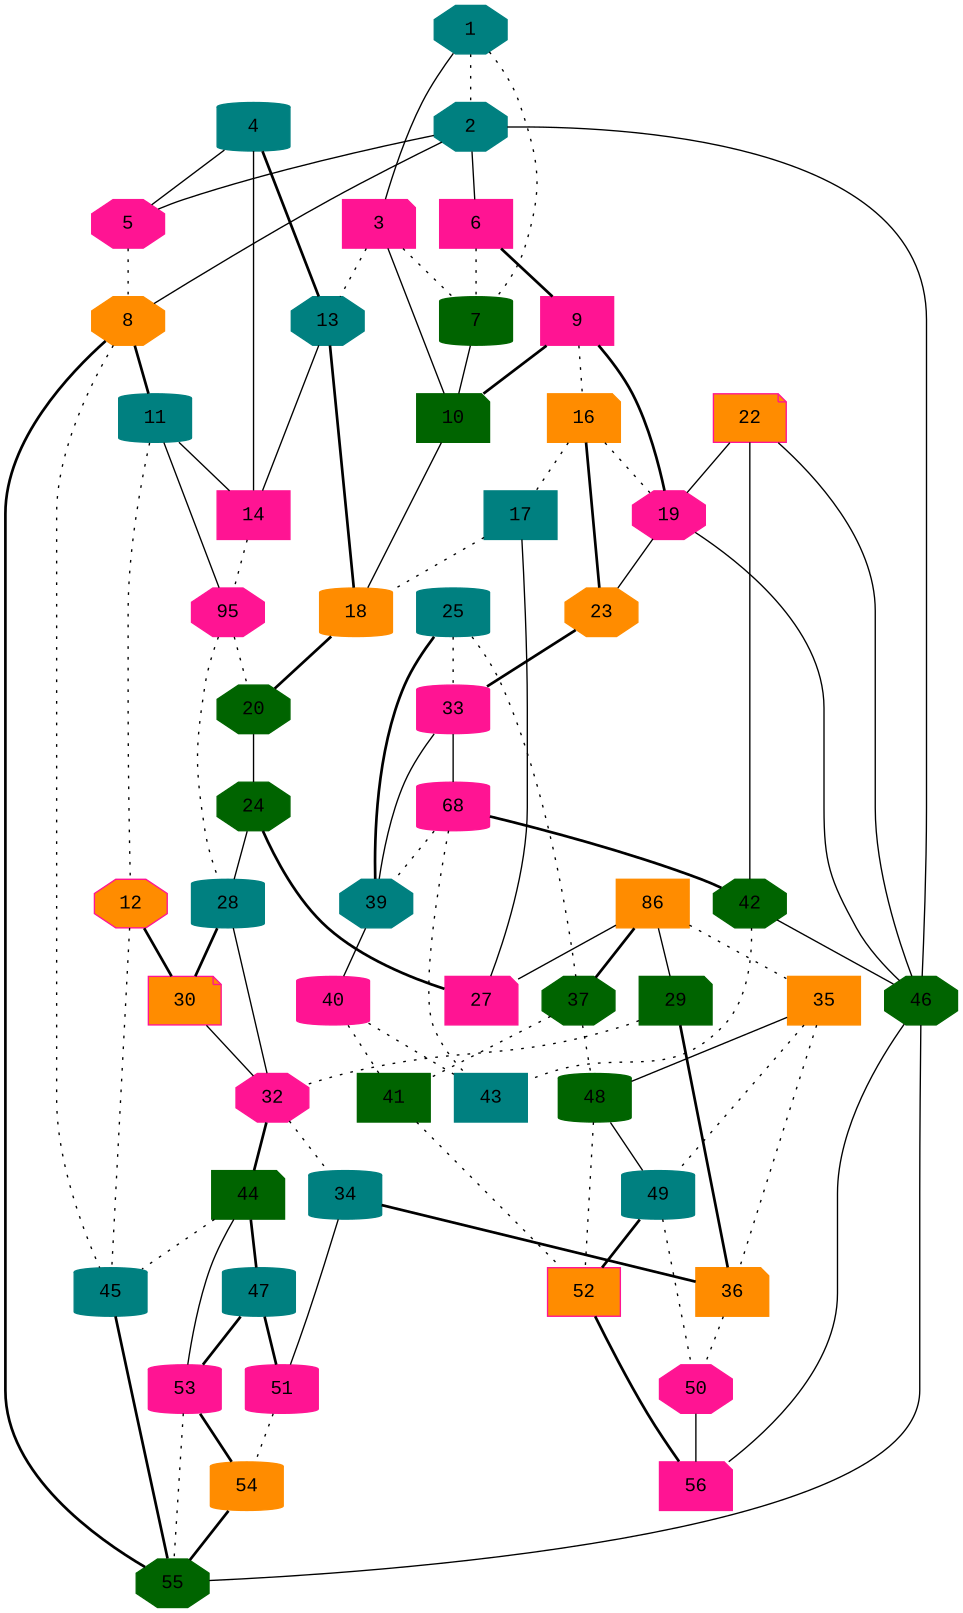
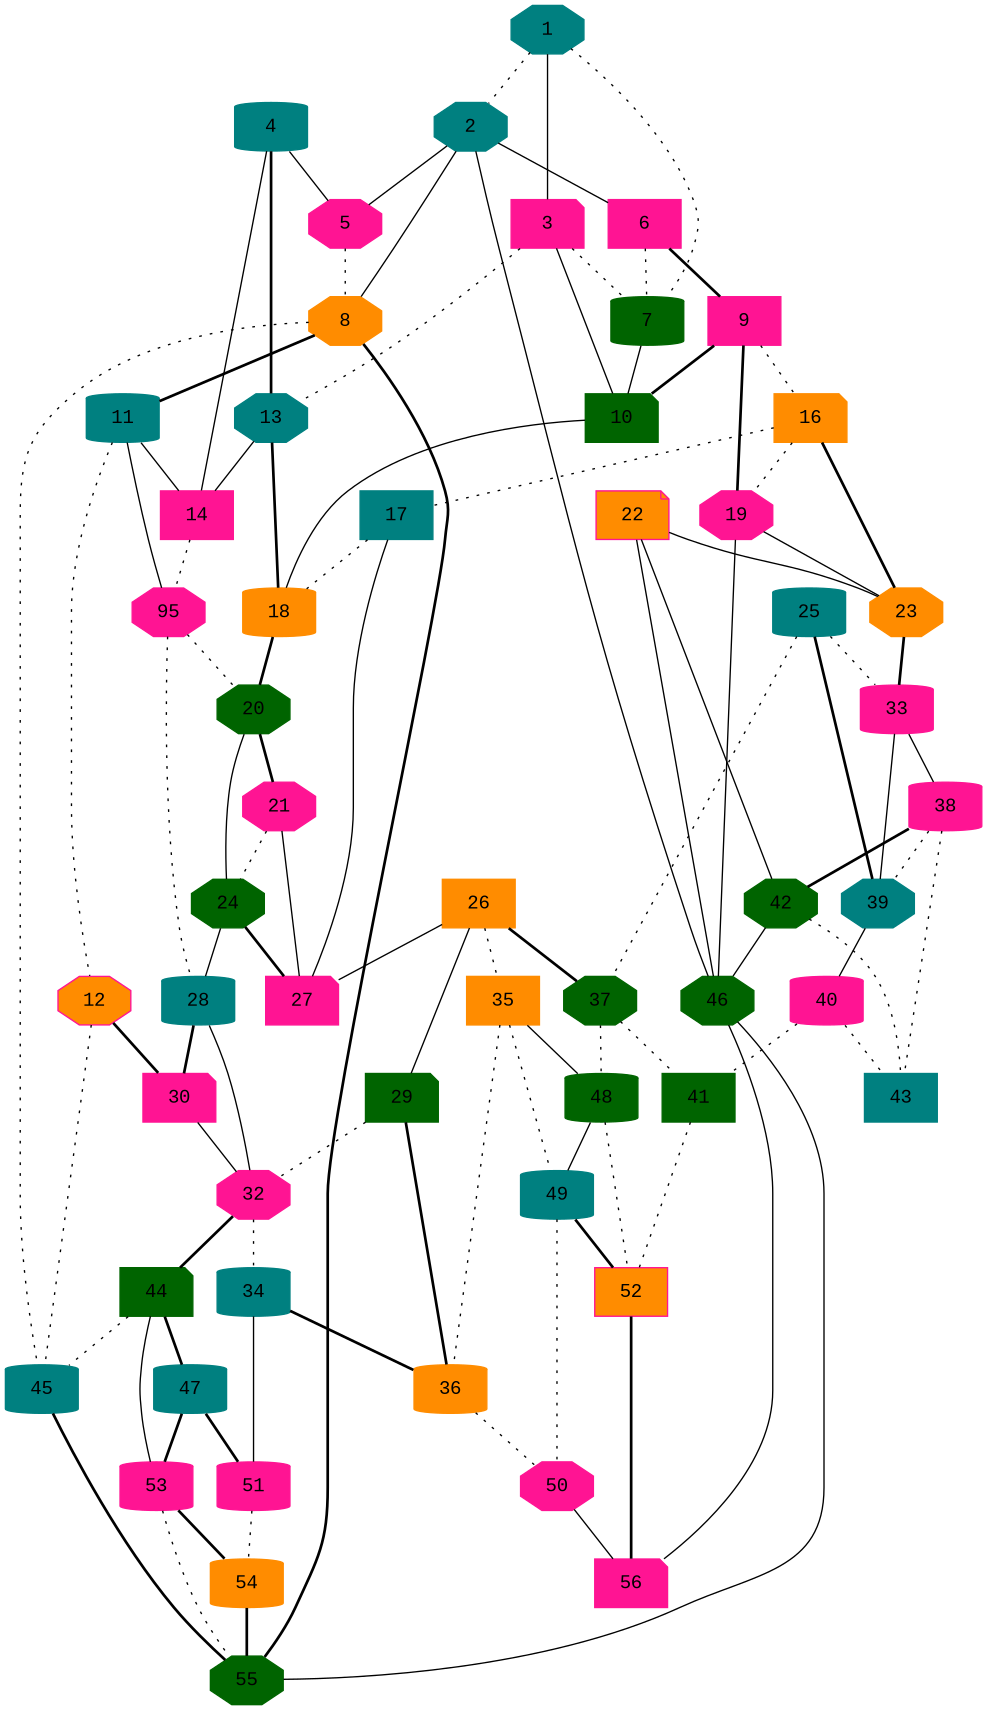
(708, 468) -> (774, 563)
none -> (279, 806)
(453, 806) -> (945, 806)
(653, 904) -> (479, 904)
(185, 1001) -> (179, 1098)
(732, 1292) -> (450, 1389)
